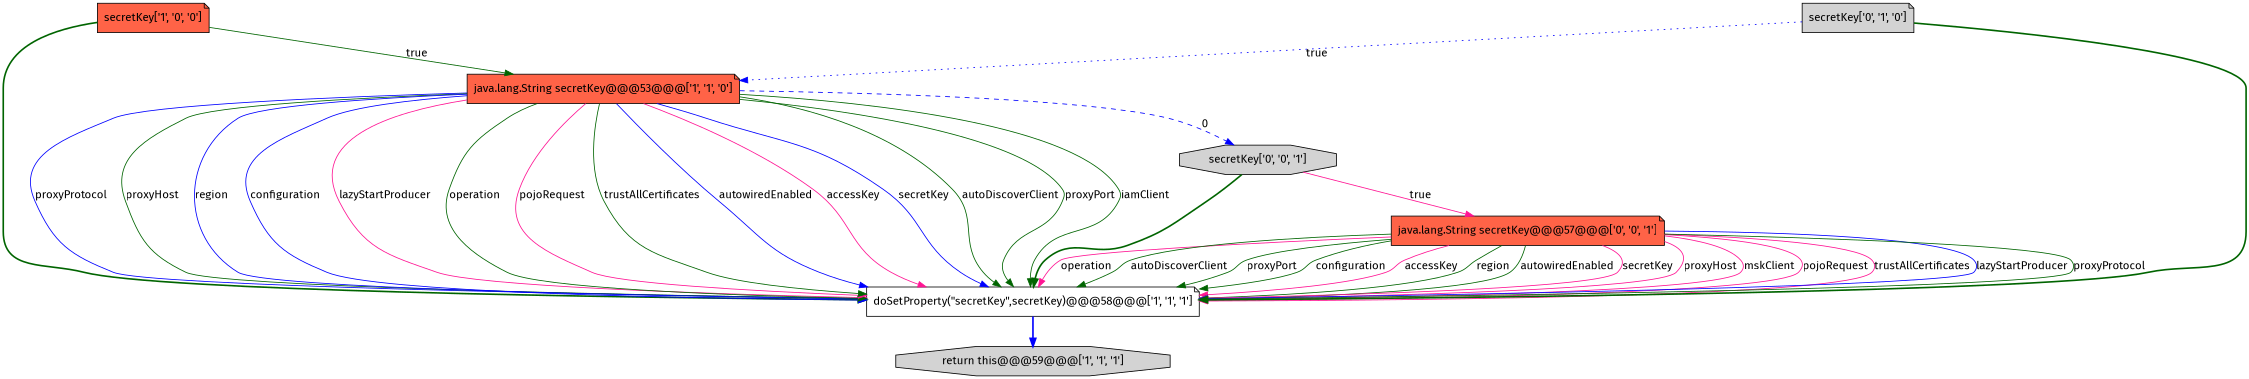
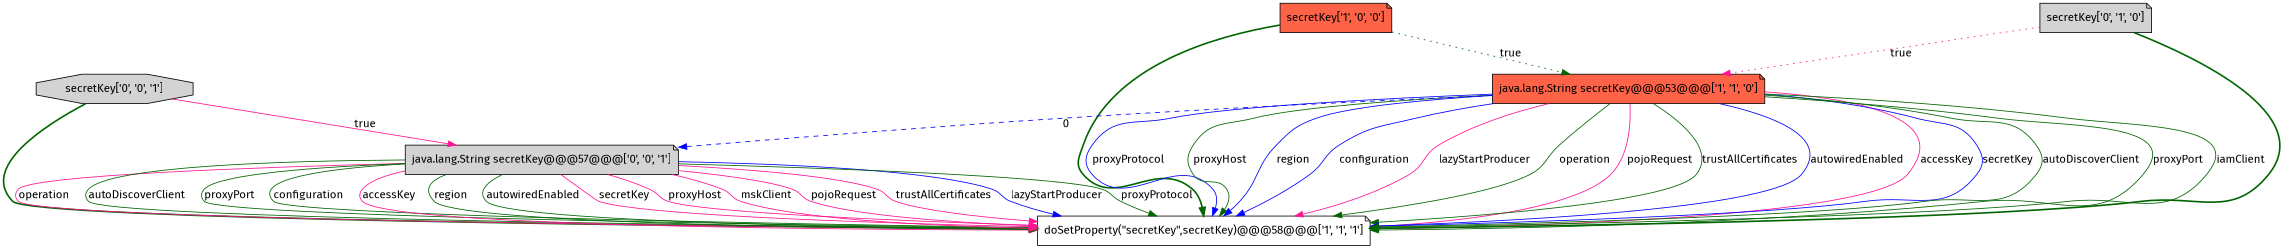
(357, 50) -> (1477, 52)
(1275, 51) -> (1885, 50)
(986, 99) -> (1089, 117)
(1528, 231) -> (542, 160)
(1033, 361) -> none
